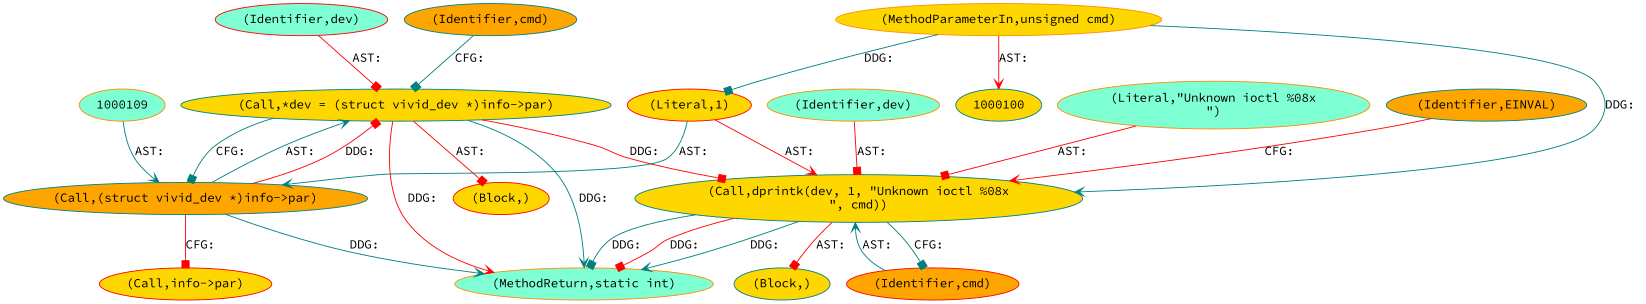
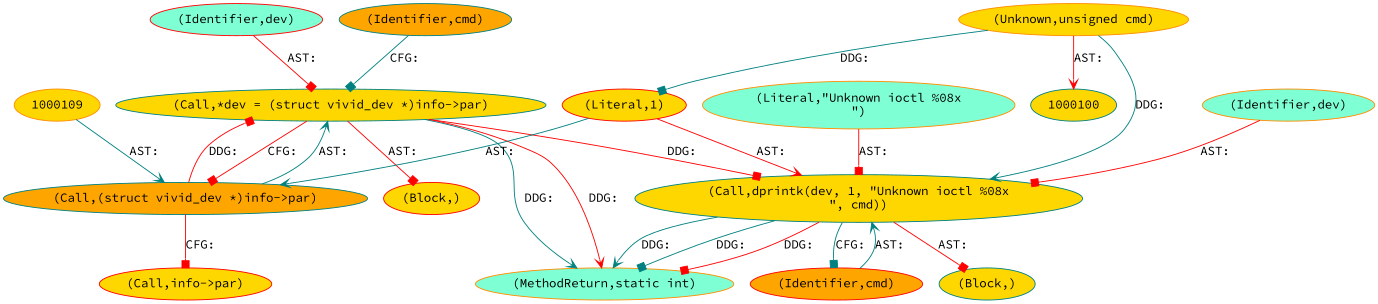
(999, 20) -> (1074, 20)
(122, 105) -> (57, 105)
(1486, 105) -> none
(227, 138) -> (262, 149)
(348, 252) -> none
